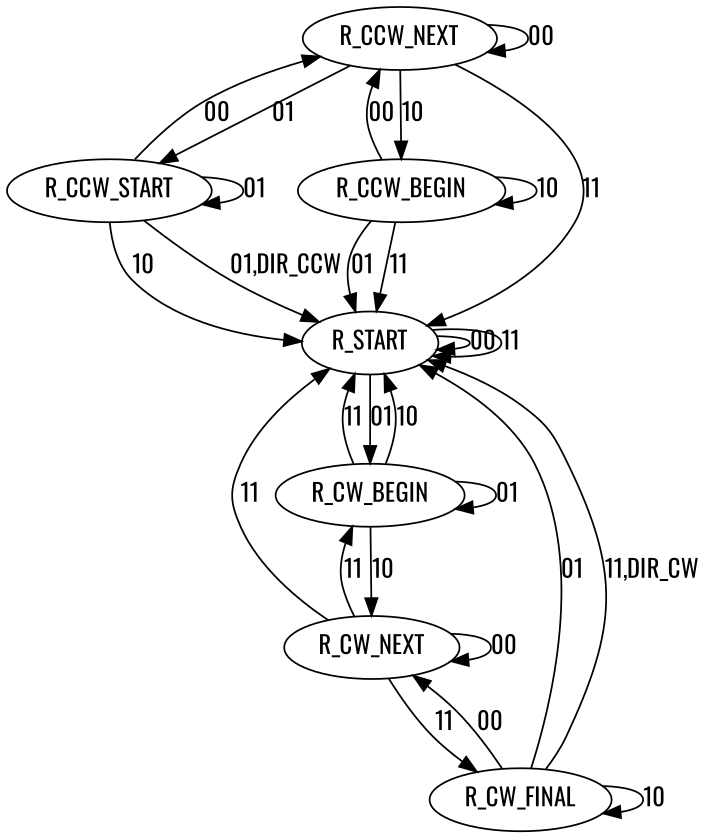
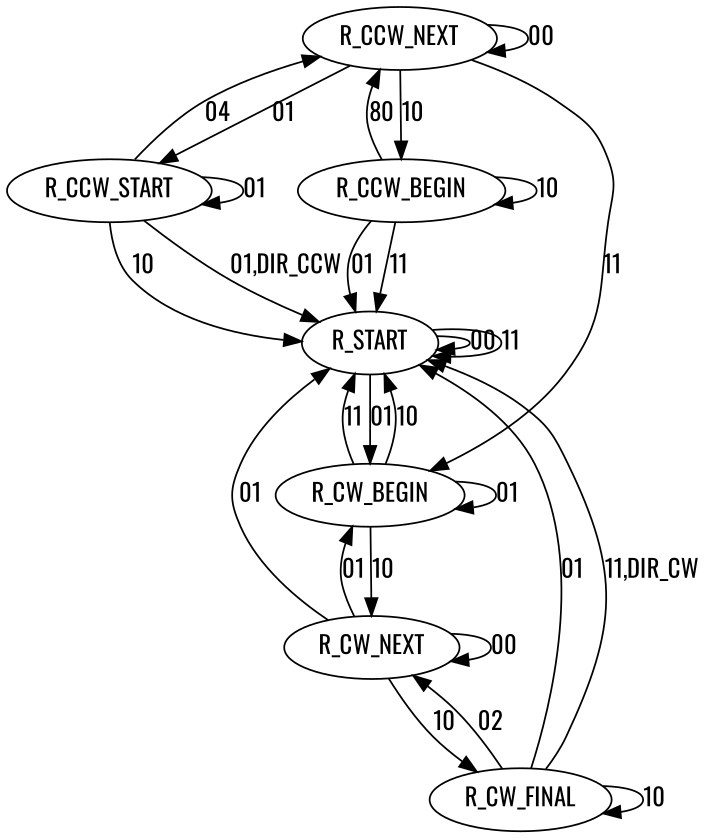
(218, 115) -> (218, 115)
(382, 115) -> (382, 115)
(583, 197) -> (604, 258)
(250, 495) -> (250, 495)
(354, 571) -> (354, 571)
(444, 724) -> (444, 724)
(491, 724) -> (491, 724)
